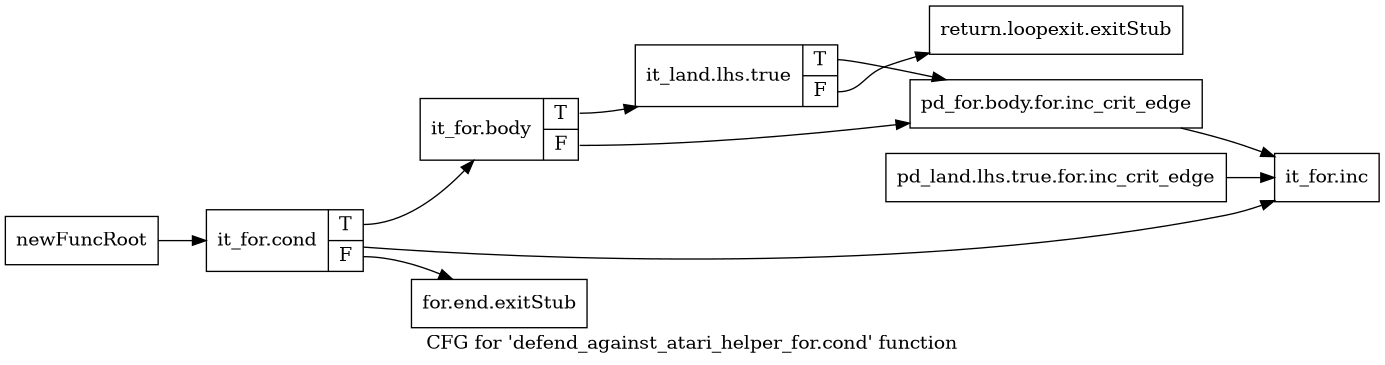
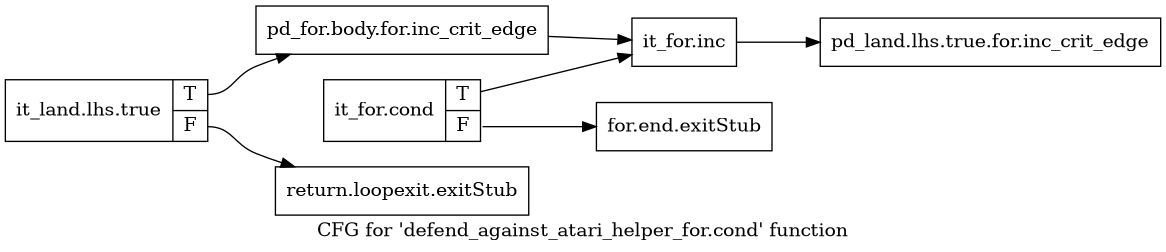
(499, 129) -> none
(1244, 178) -> (772, 42)
(82, 241) -> none
